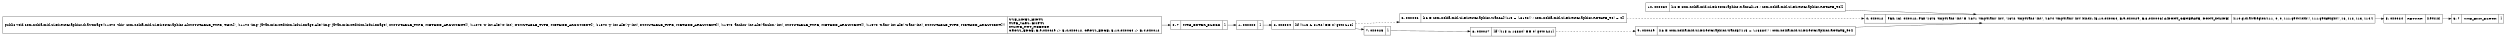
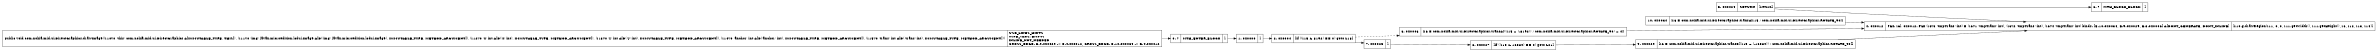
(1744, 18) -> (1744, 30)
(2378, 19) -> (1899, 16)
(2480, 19) -> (2122, 7)
(1594, 31) -> (1594, 45)
